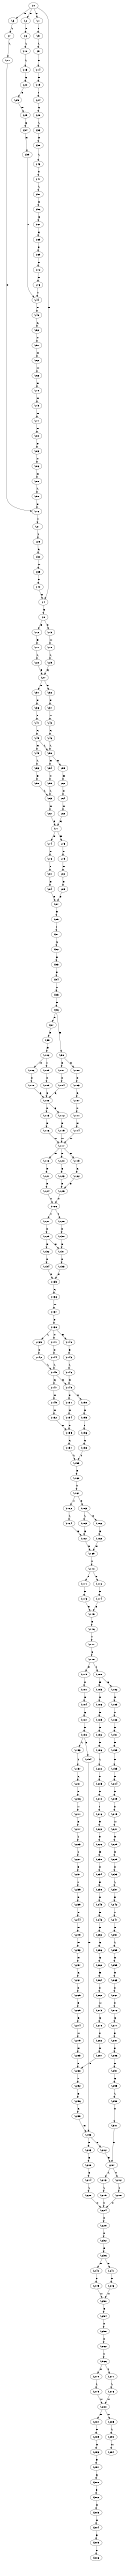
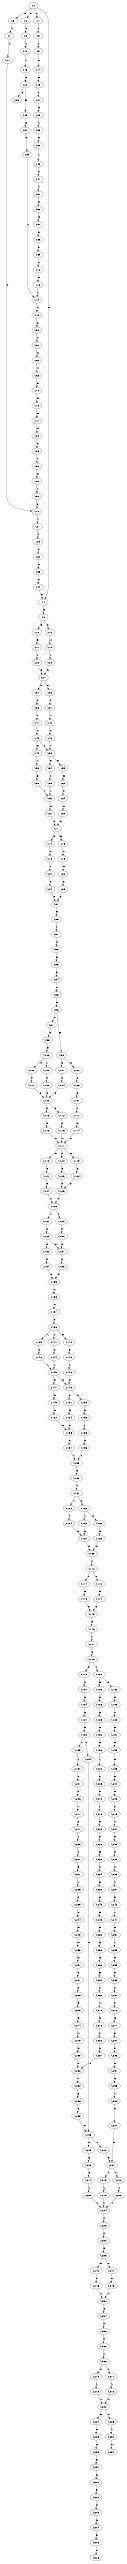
(20, 107) -> (25, 99)
